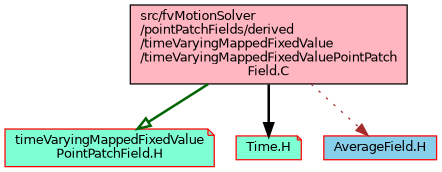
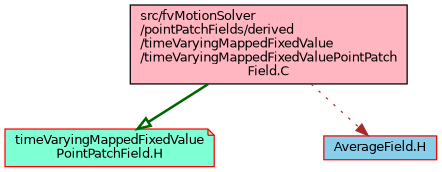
(269, 148) -> none
